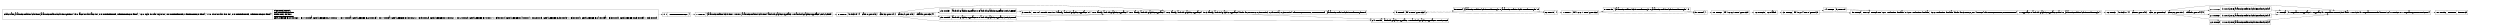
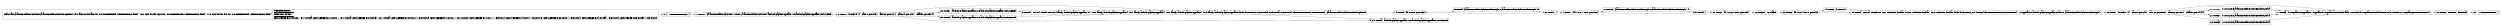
none -> (2486, 12)
